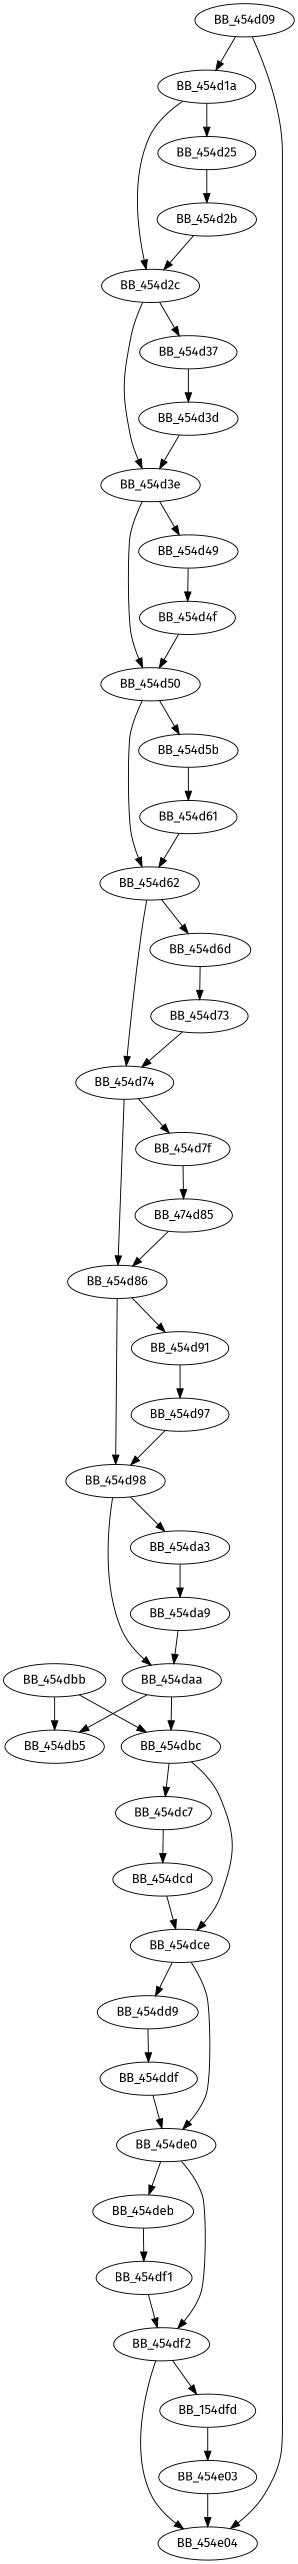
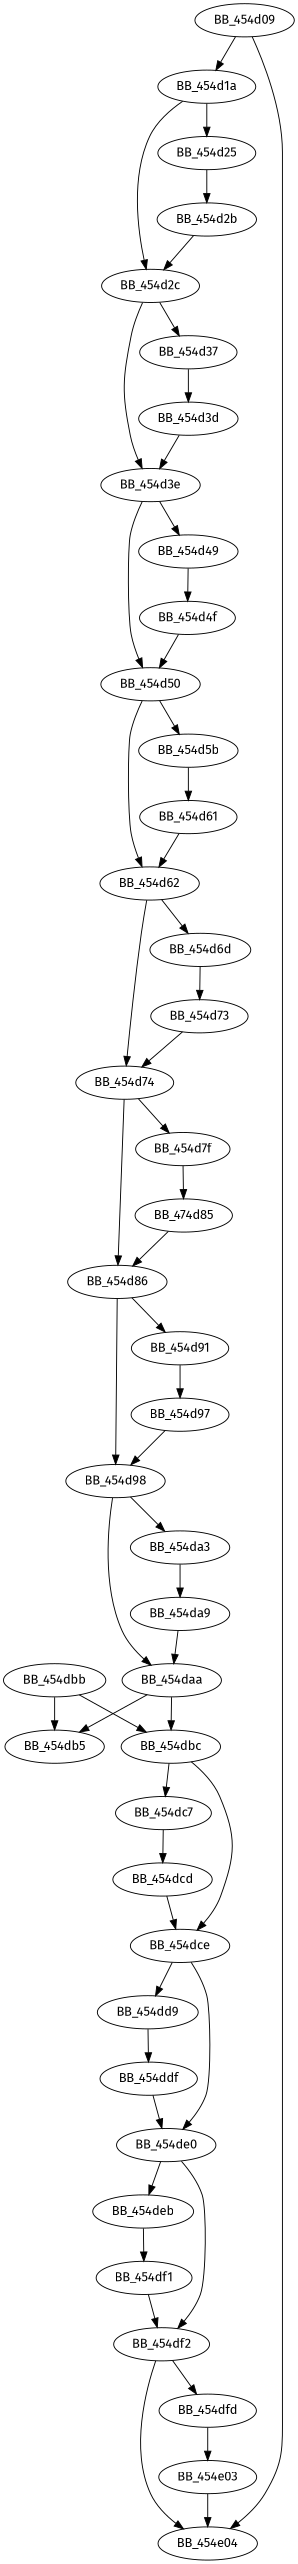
(208, 2411) -> (208, 2411)
